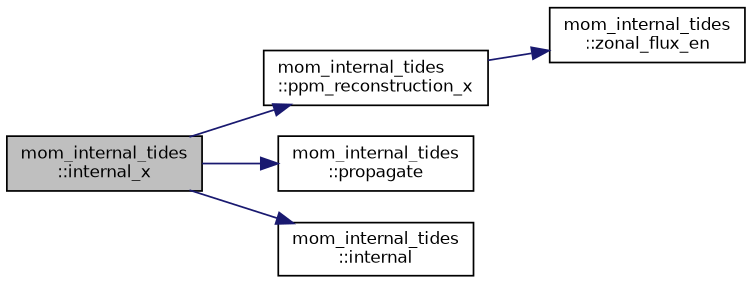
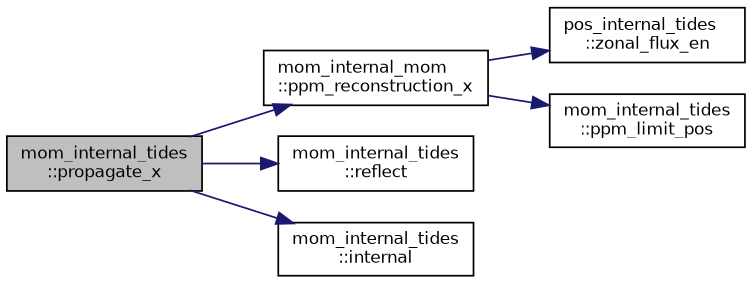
(647, 35) -> (647, 35)
(376, 78) -> (376, 78)
none -> (647, 121)
(104, 164) -> (104, 164)
(376, 164) -> (376, 164)
